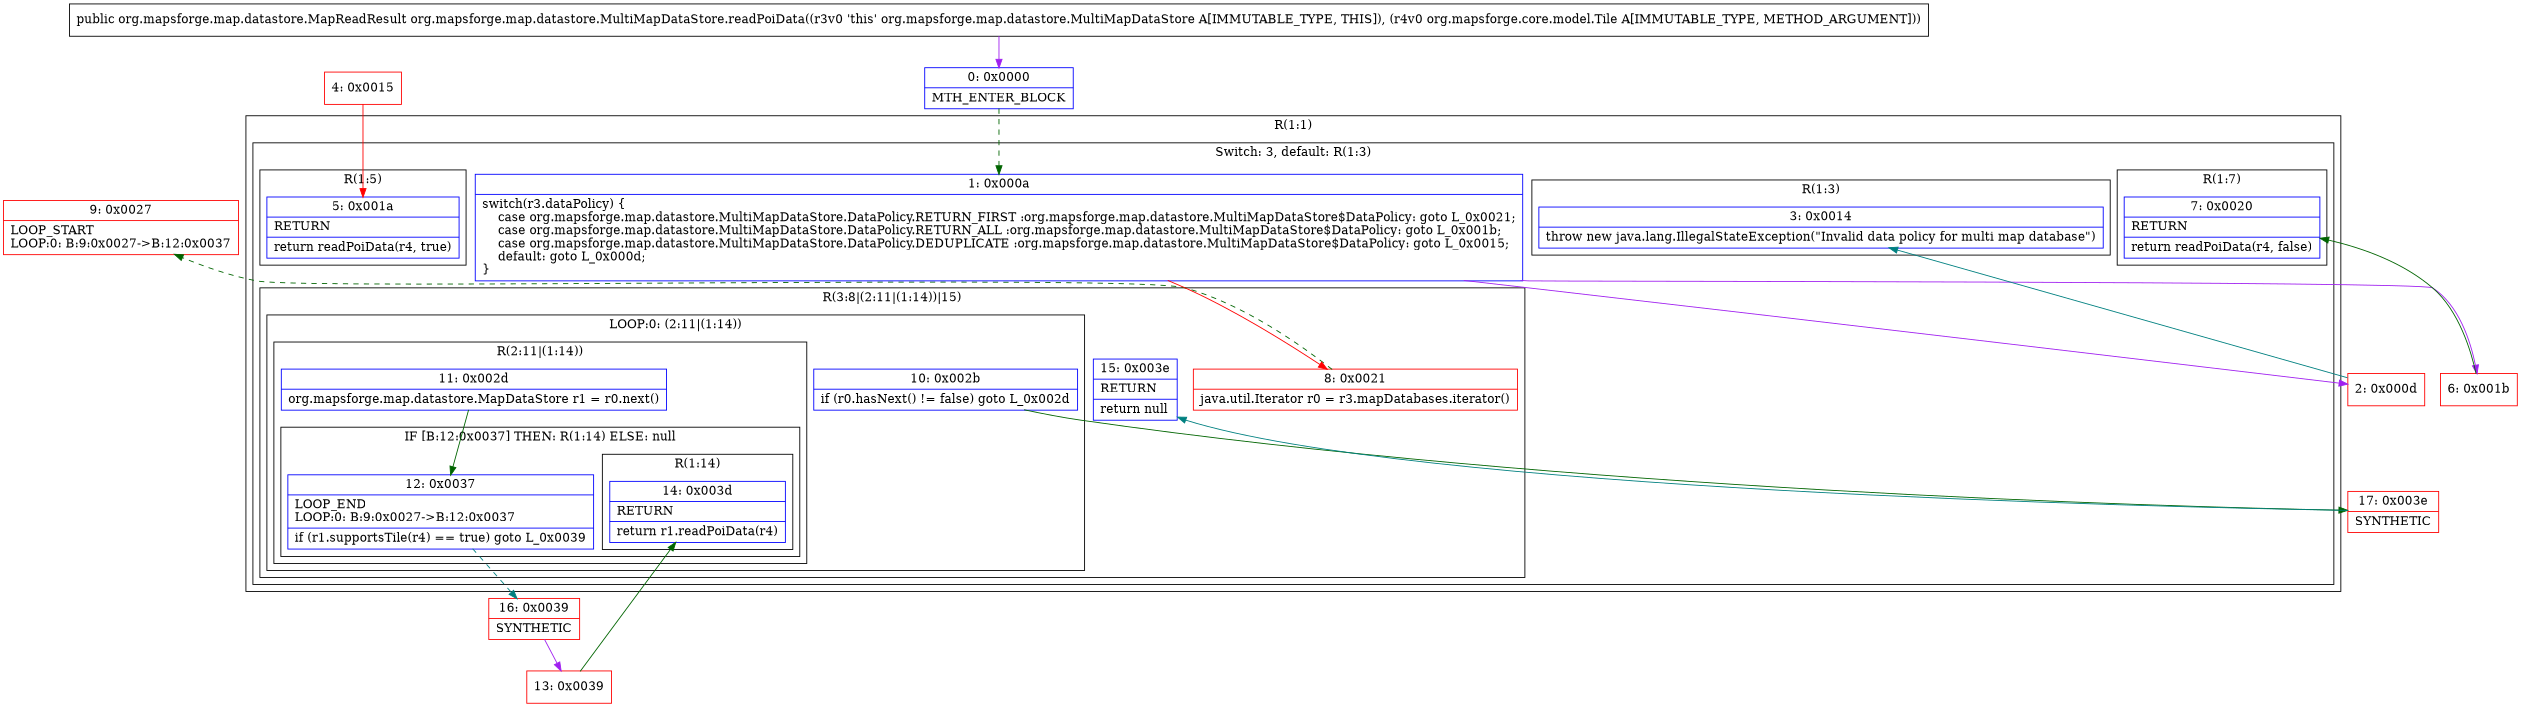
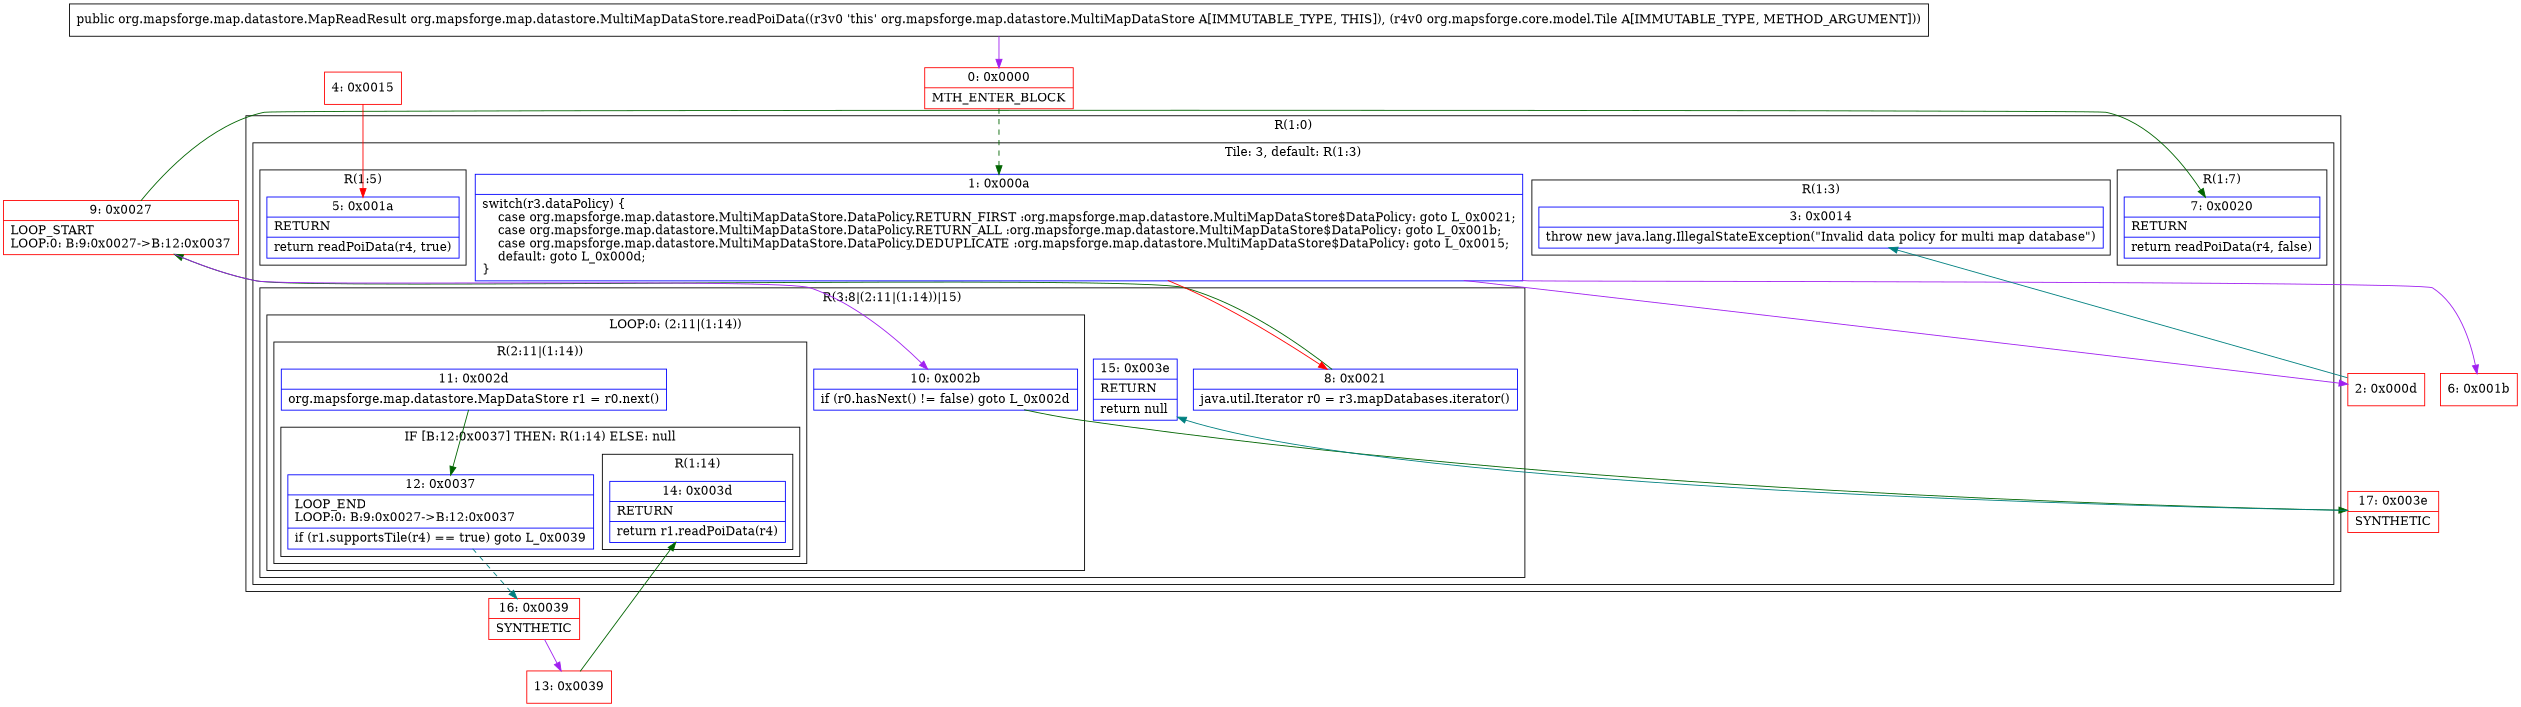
(999, 88) -> (999, 88)
(1293, 126) -> (1293, 126)
(1293, 153) -> (1293, 153)
(2421, 279) -> (1171, 110)
none -> (558, 283)
(767, 283) -> (825, 282)
(1355, 390) -> (1355, 390)
